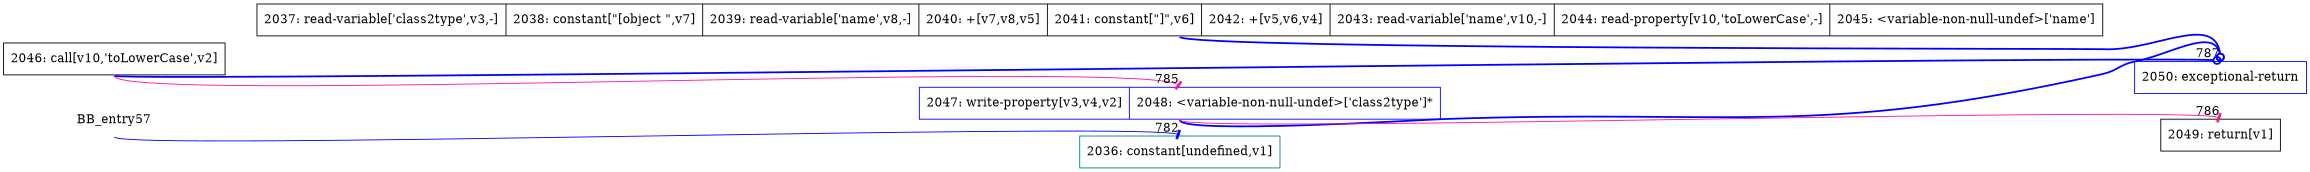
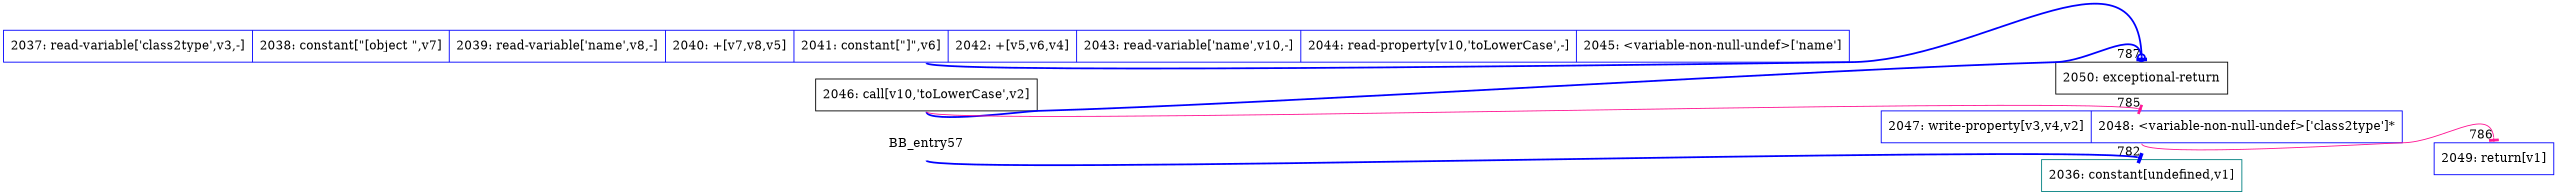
(1180, 20) -> (926, 46)
(1705, 48) -> (1554, 66)
(2221, 78) -> (2142, 78)
(1891, 109) -> none
(2221, 135) -> (2494, 159)
(645, 136) -> (1532, 160)
